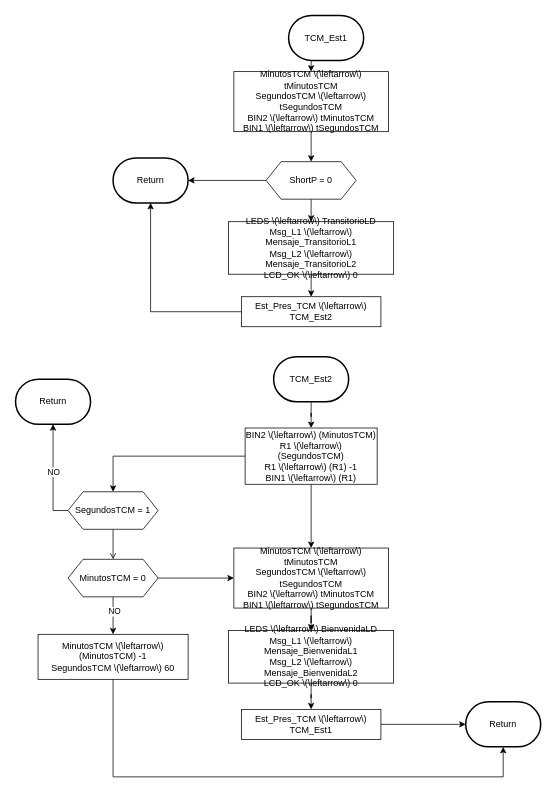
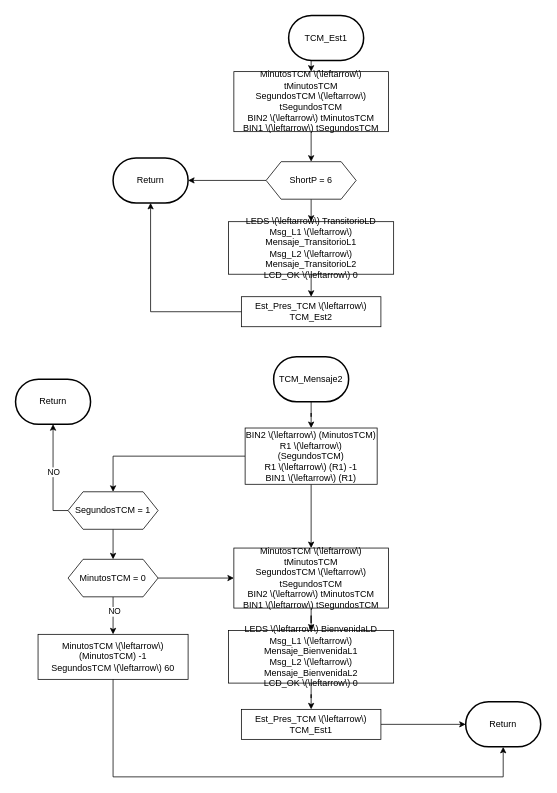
(311, 180) -> (311, 180)
(311, 379) -> (311, 379)
(113, 554) -> (113, 552)
